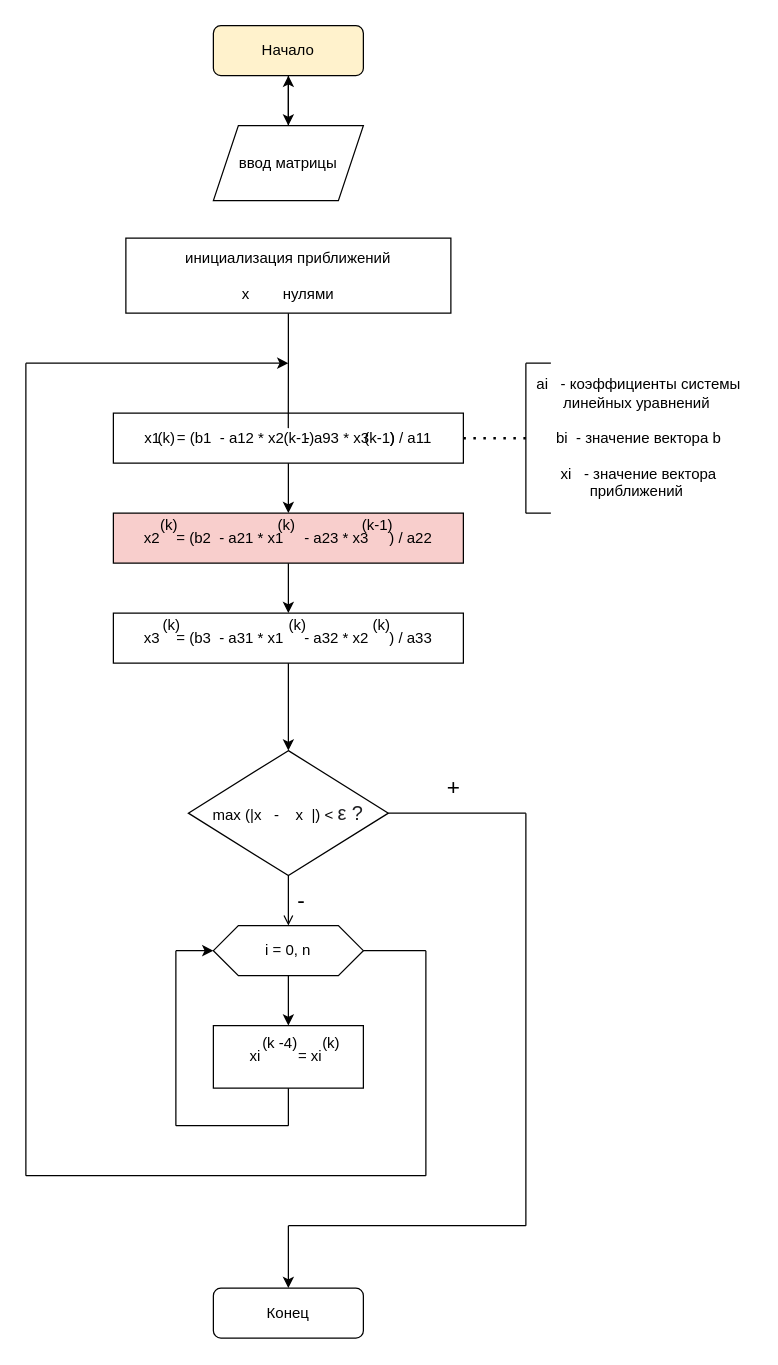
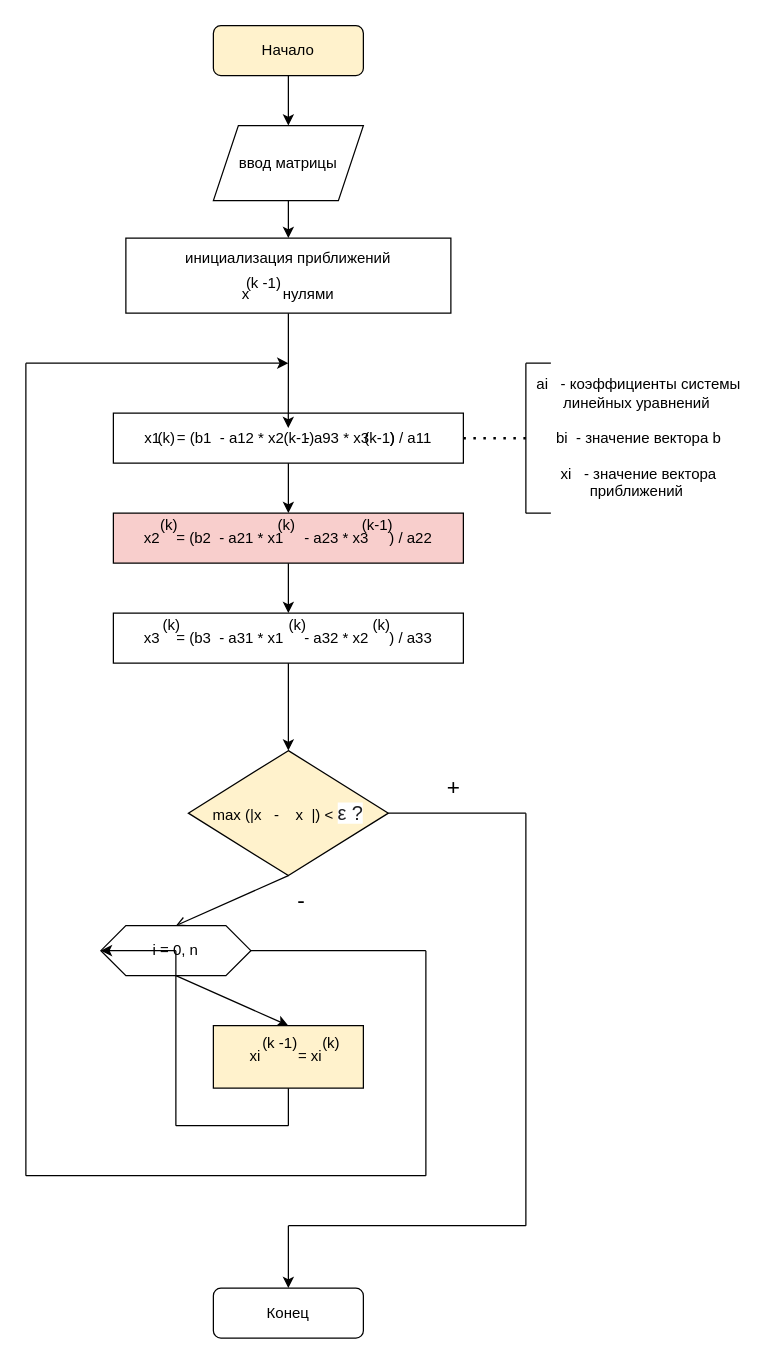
(288, 124) -> (288, 224)
none -> (263, 283)
(288, 421) -> (288, 418)
(288, 813) -> (288, 813)
(288, 951) -> (176, 951)
(301, 1043) -> (301, 1043)
(288, 1057) -> (288, 1057)
